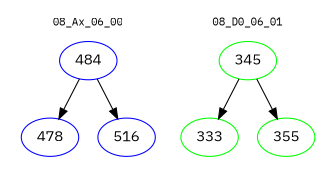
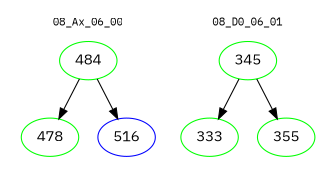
(88, 61) -> (88, 61)
(50, 137) -> (50, 137)
